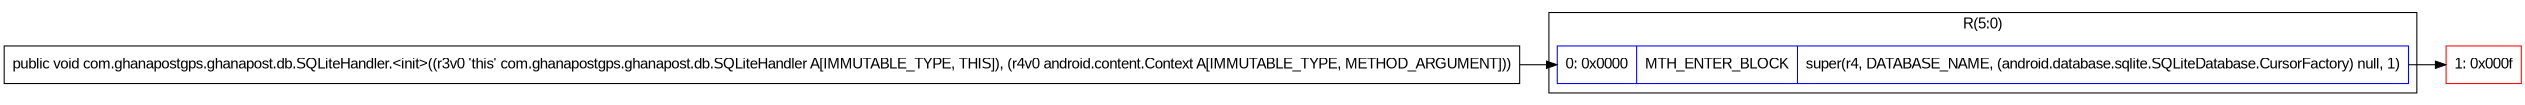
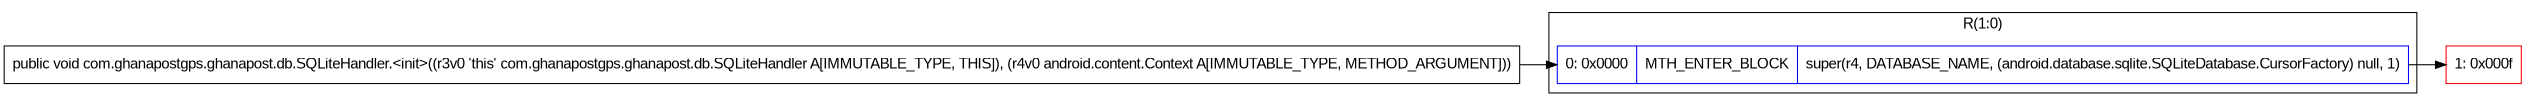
(1983, 25) -> (1983, 25)
